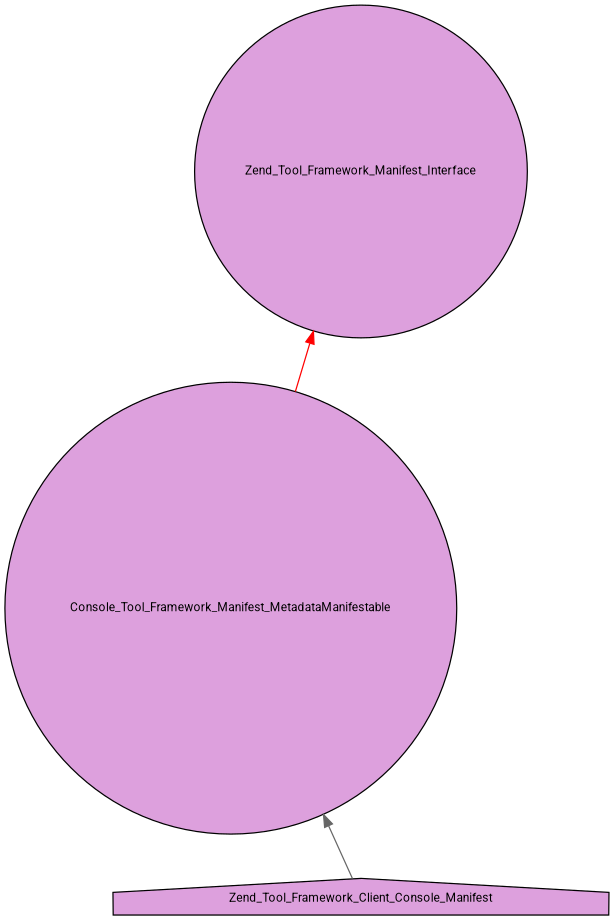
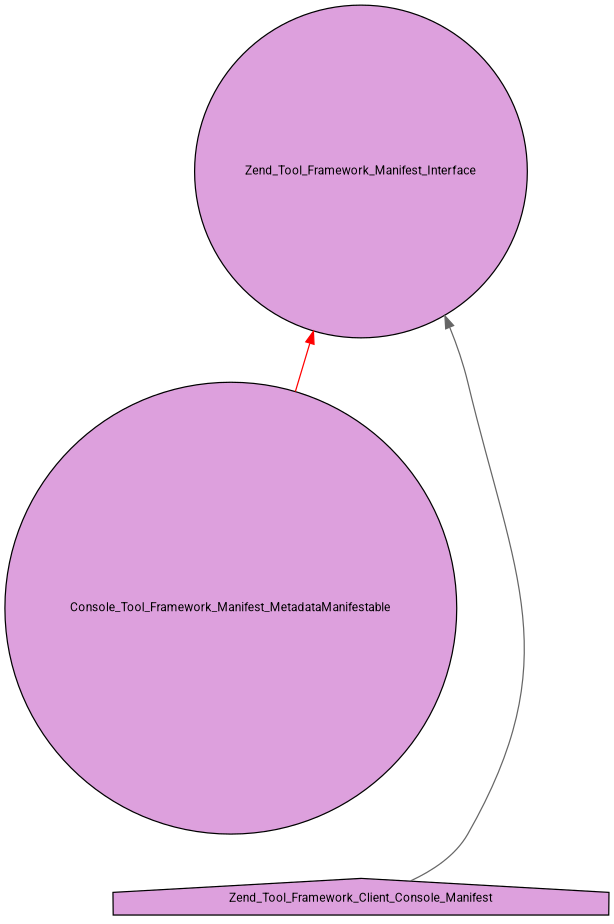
(341, 852) -> (523, 619)
